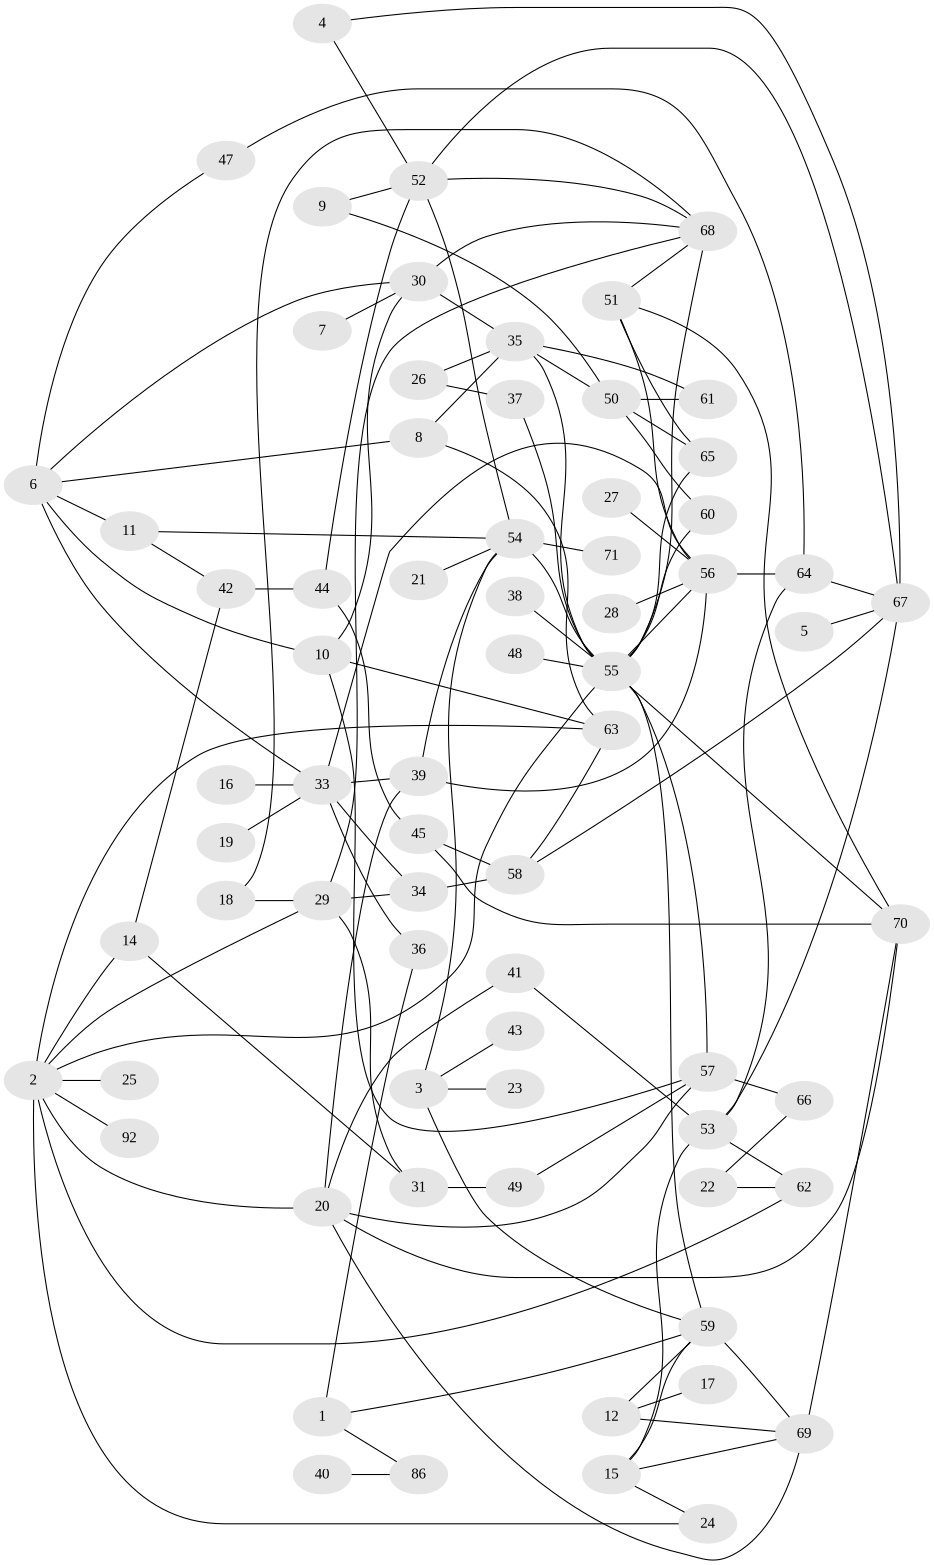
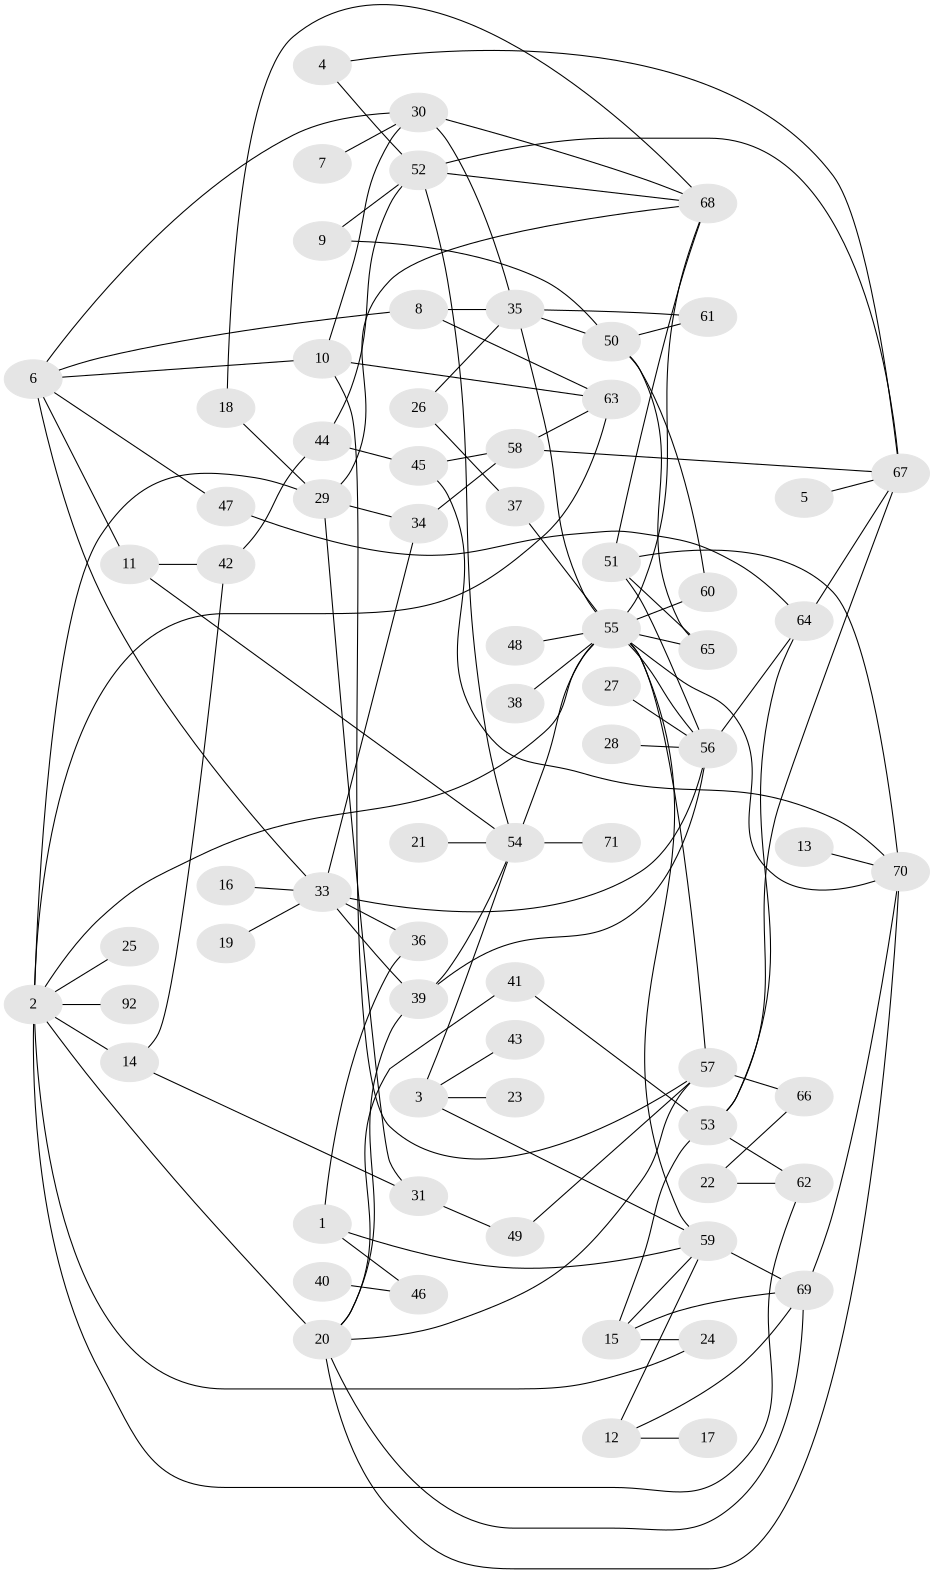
none -> (804, 847)
(419, 1475) -> (419, 1295)
